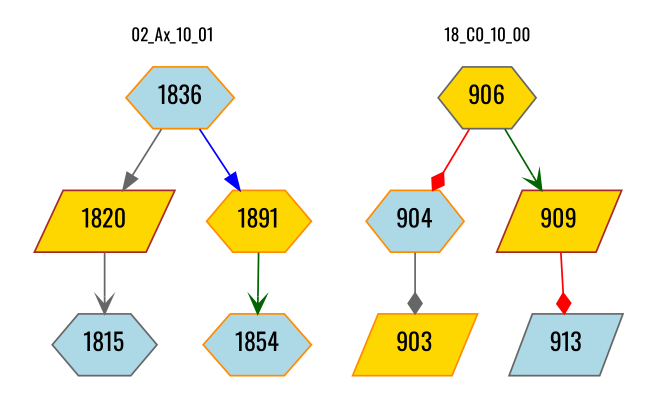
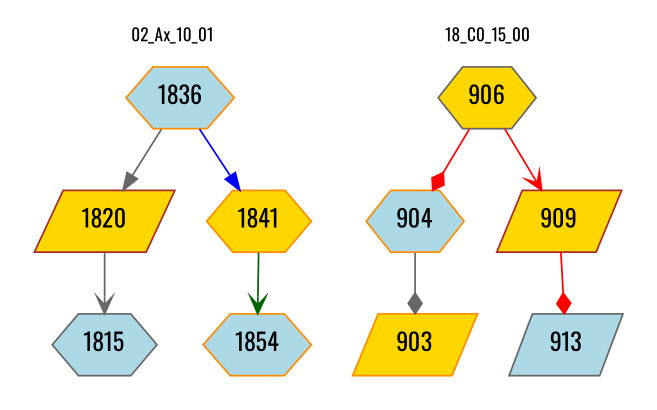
(488, 37) -> (488, 37)
(519, 152) -> (519, 152)
(259, 221) -> (259, 221)
